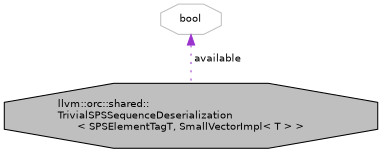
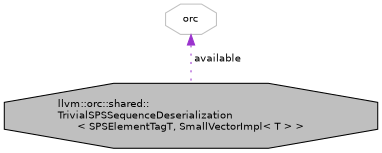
(191, 19) -> (191, 19)
